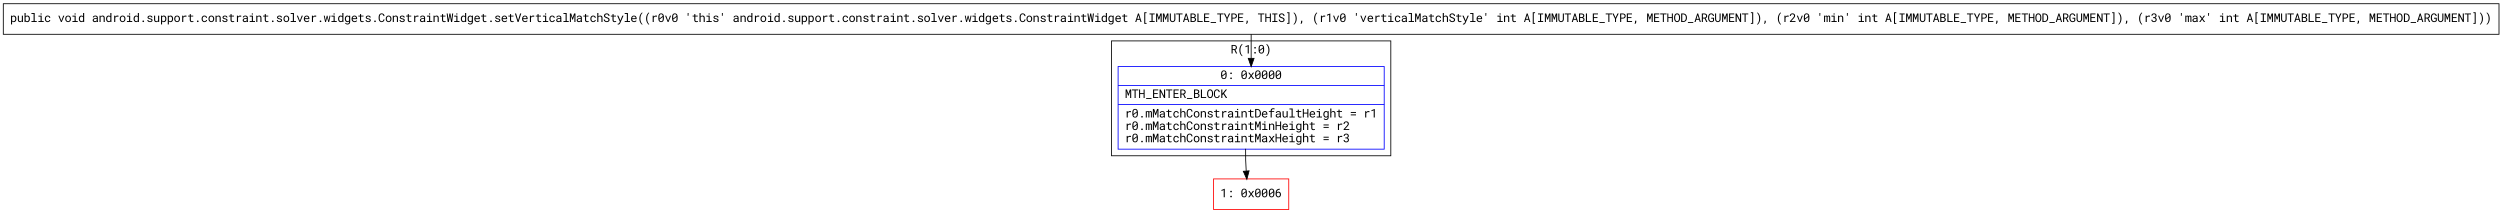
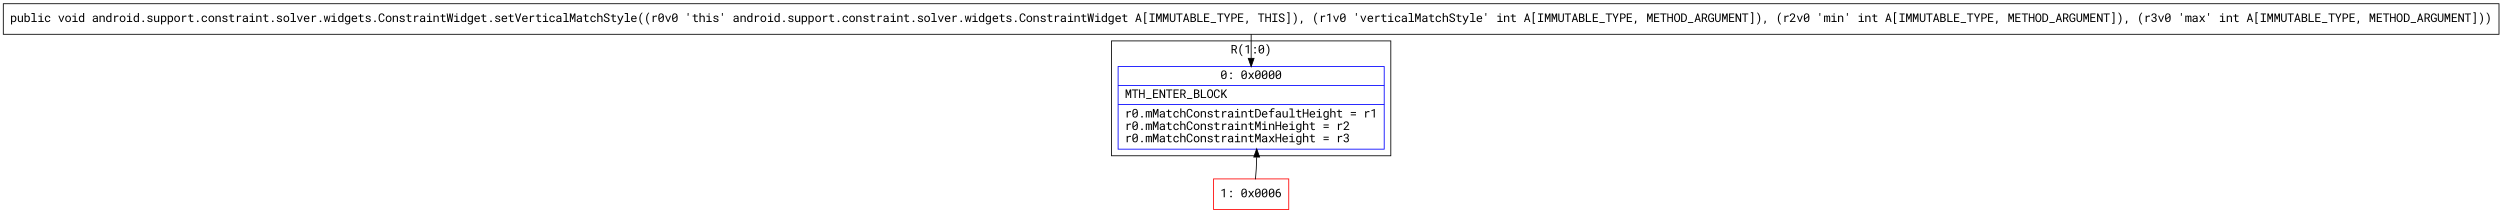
(1246, 161) -> (1256, 168)
